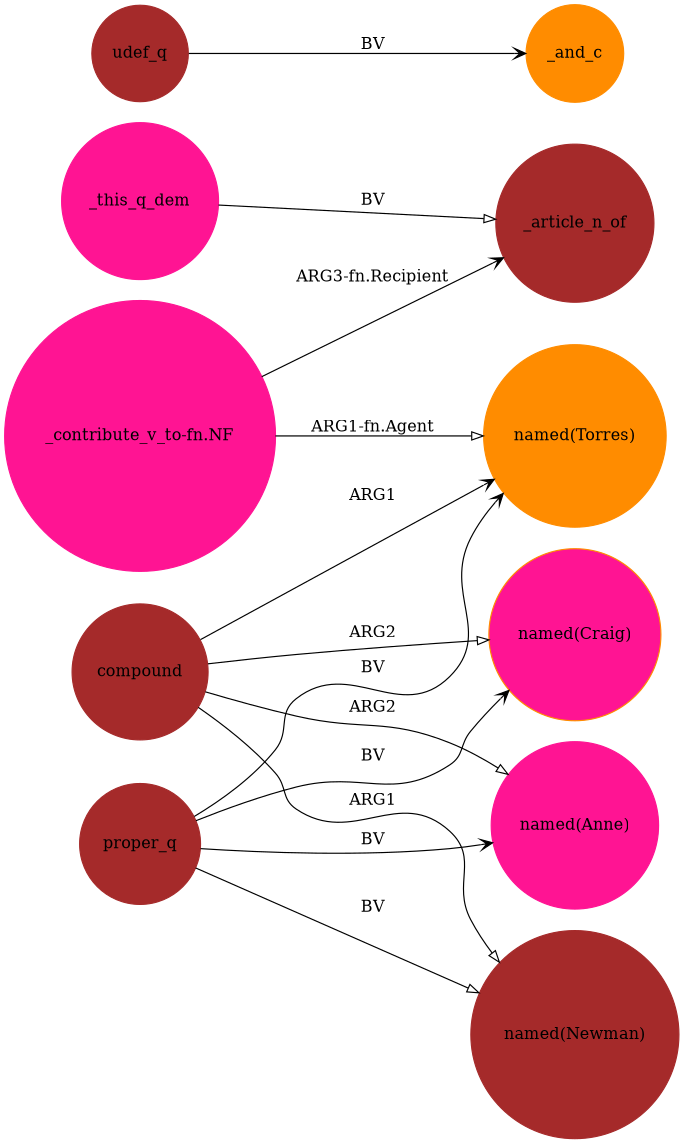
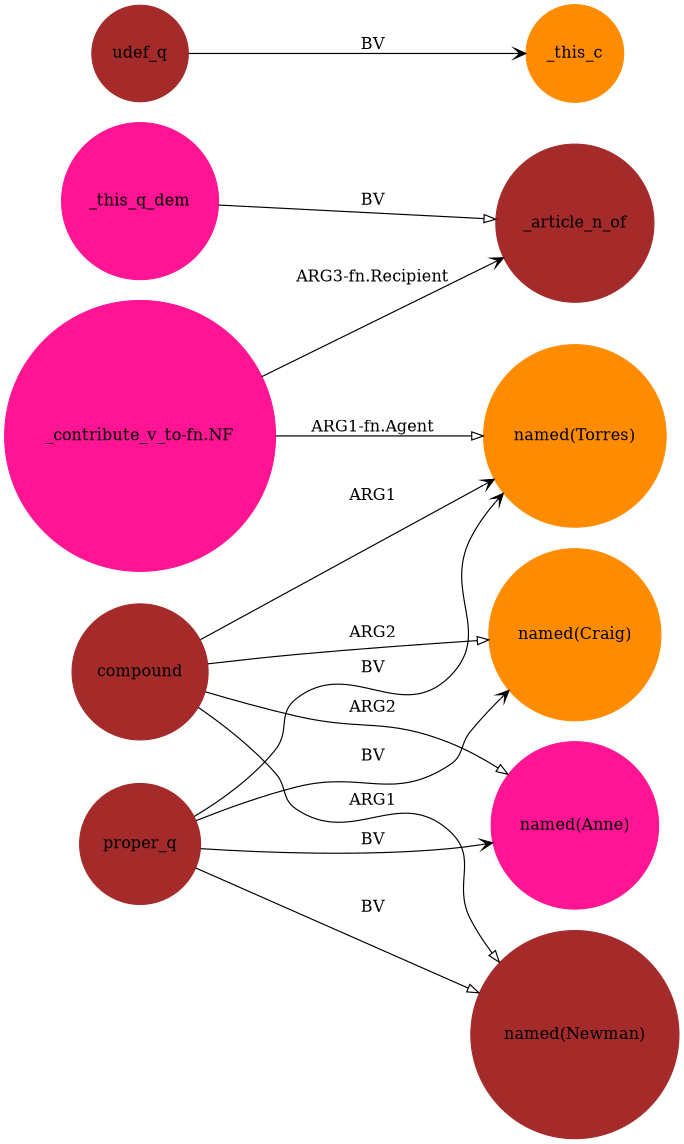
(575, 53) -> (575, 53)
(575, 635) -> (575, 635)
